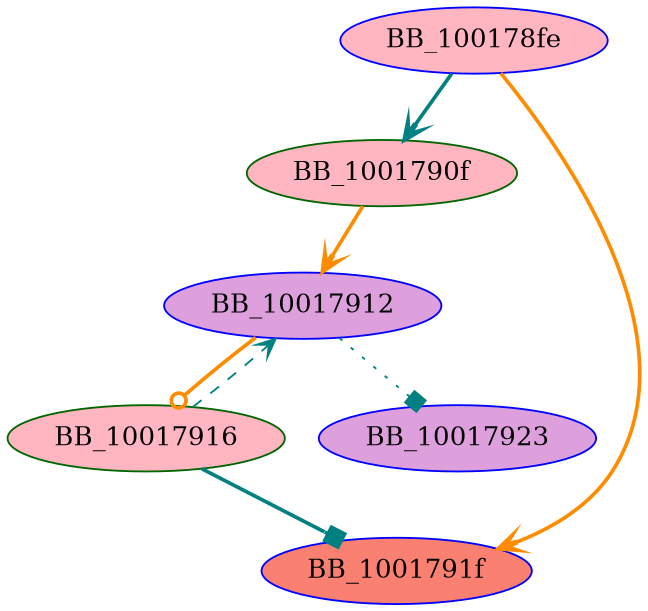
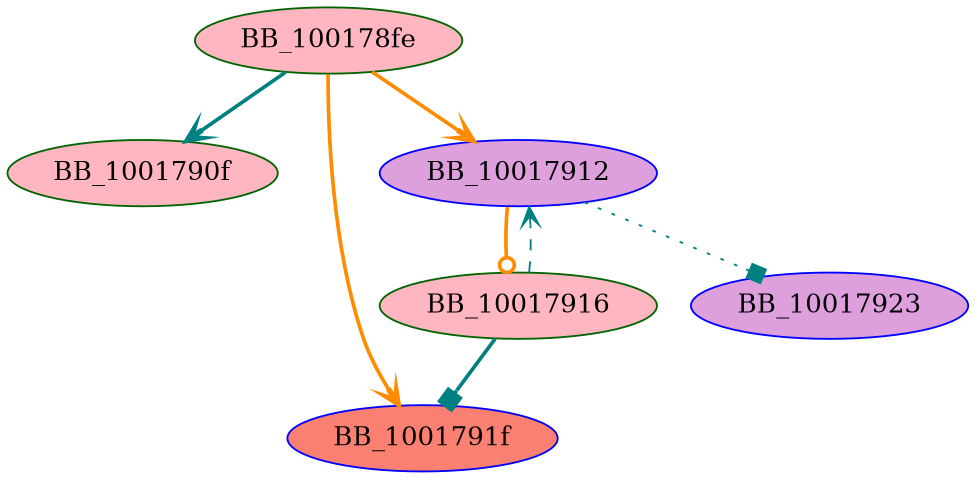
(474, 41) -> (329, 41)
(347, 231) -> (415, 101)
